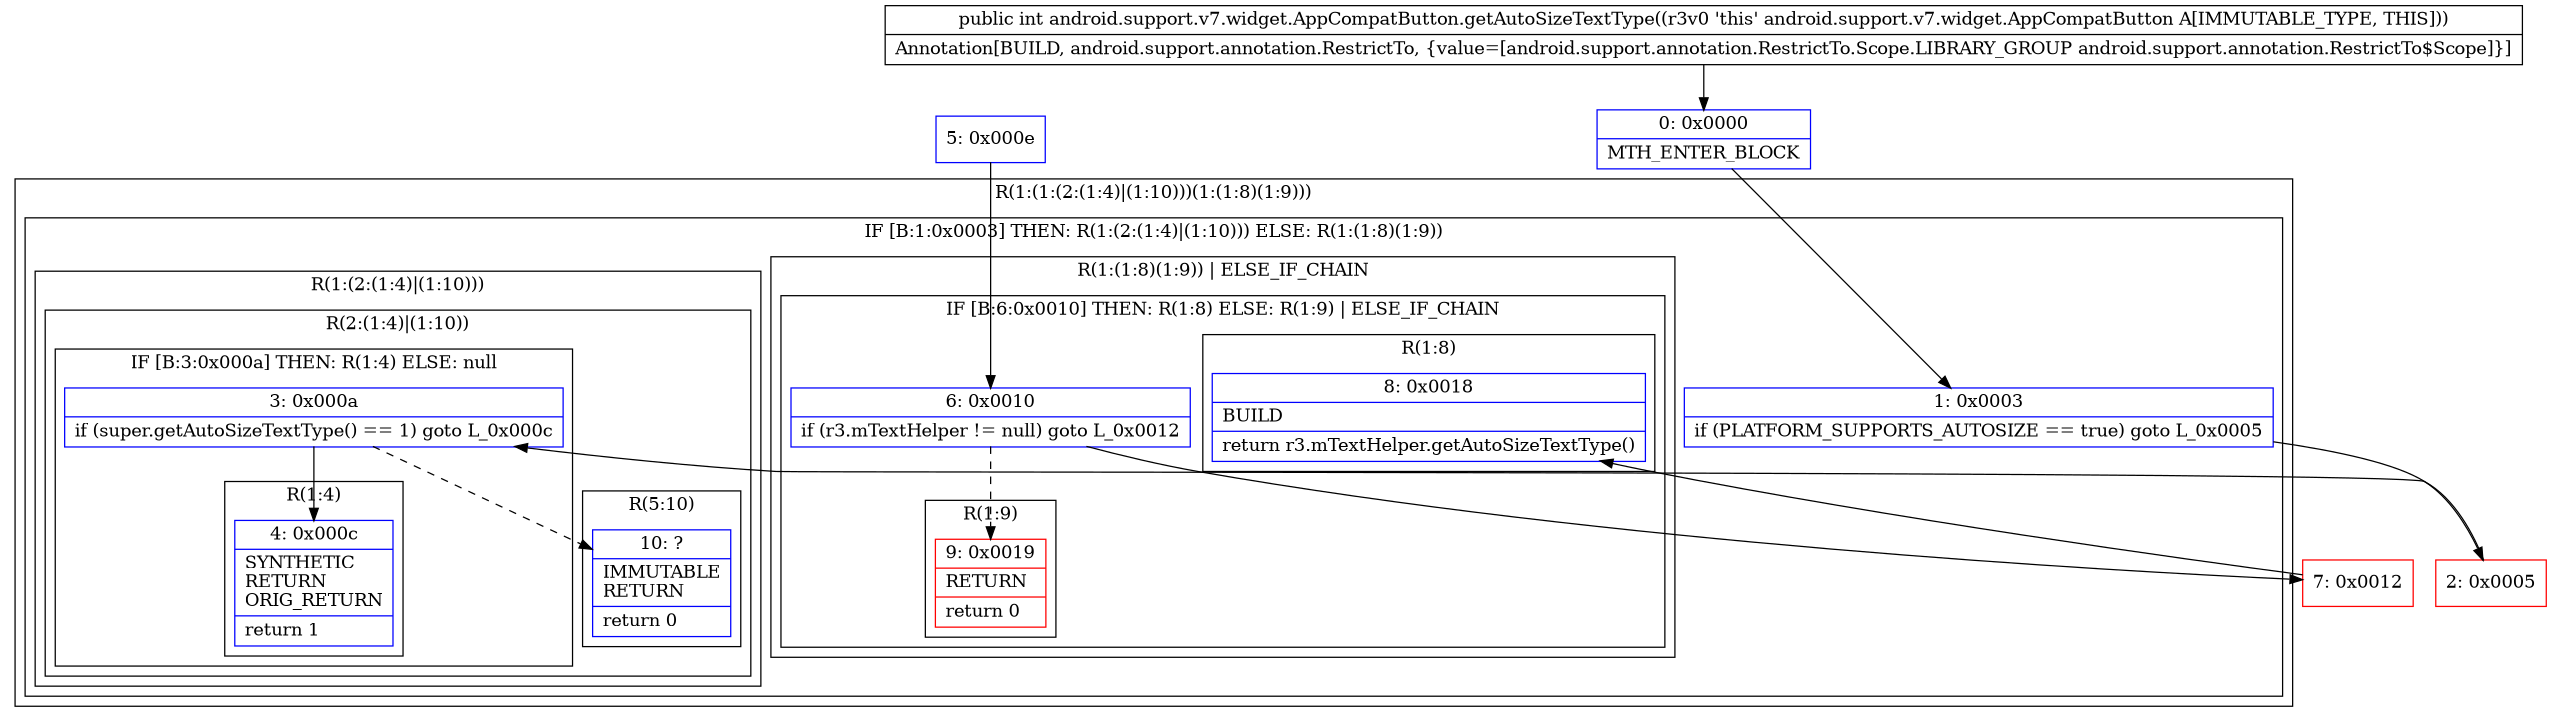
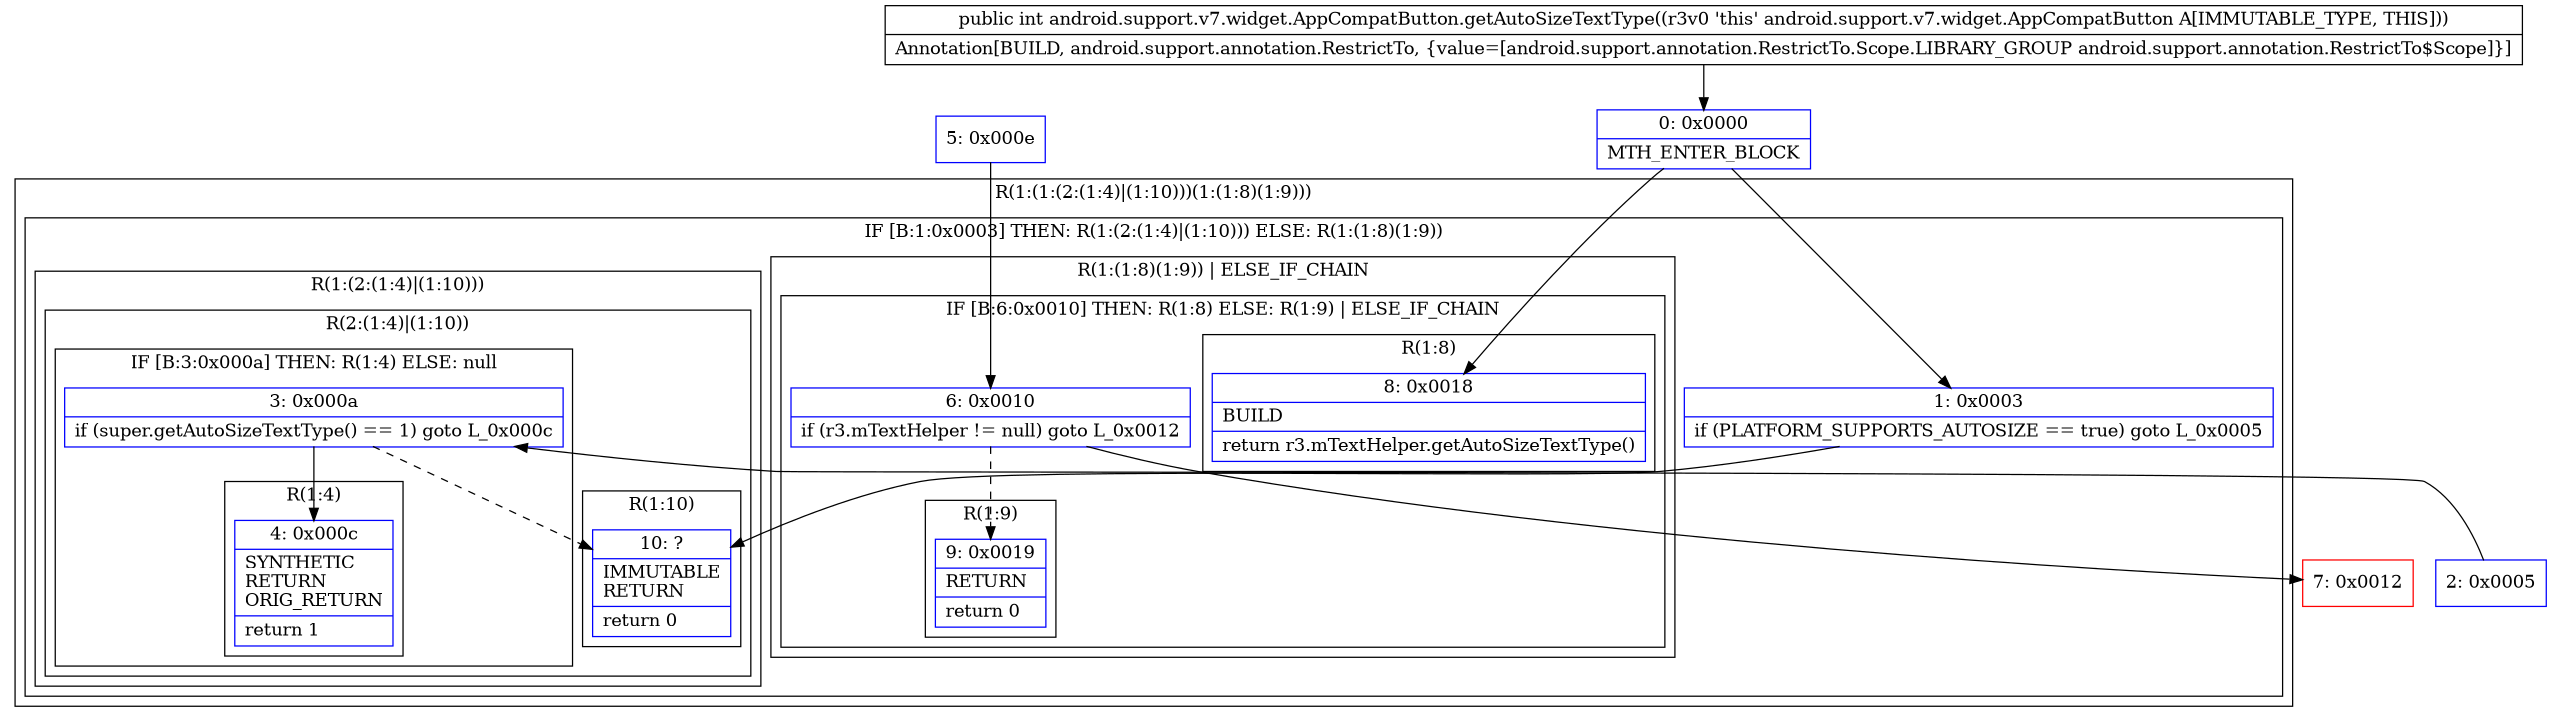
(2392, 467) -> (1287, 473)
(662, 505) -> (662, 505)
(1957, 525) -> (1560, 268)
(991, 583) -> (991, 583)
(2491, 583) -> (2491, 583)
